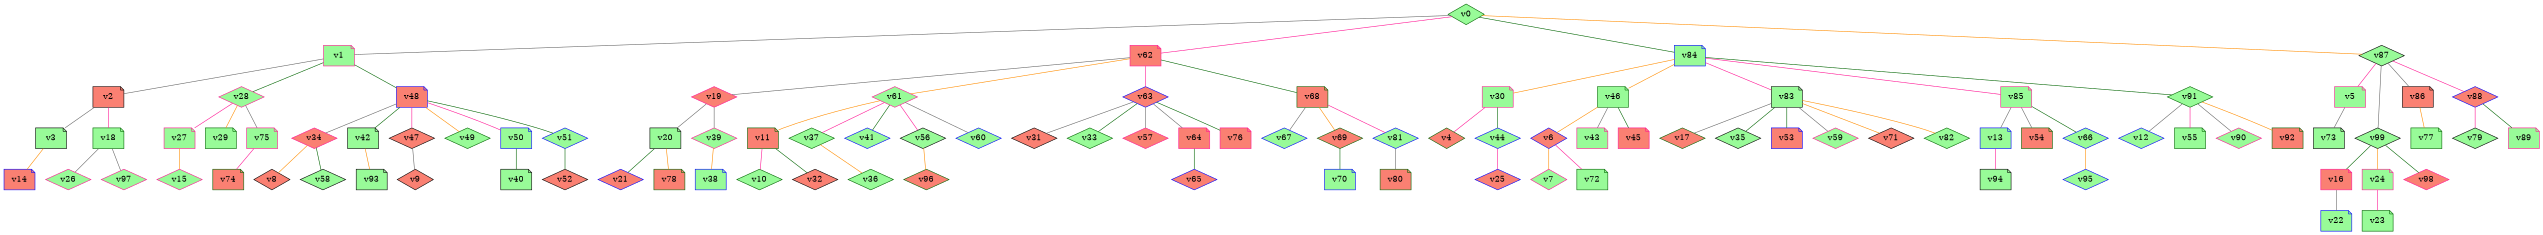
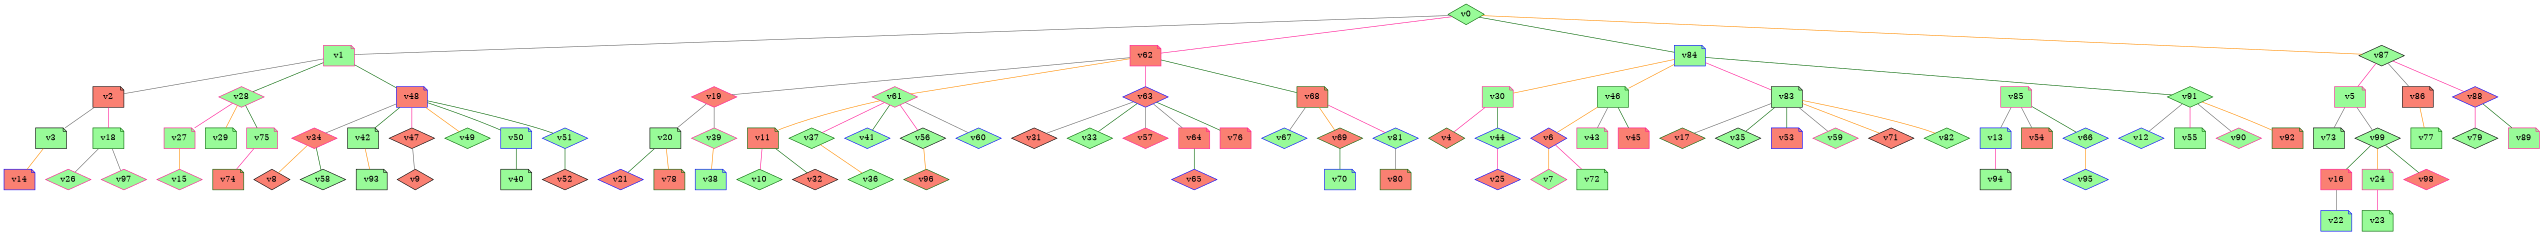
(1853, 76) -> none
(2380, 97) -> (2365, 119)
(464, 116) -> (464, 116)
(251, 117) -> (251, 117)
